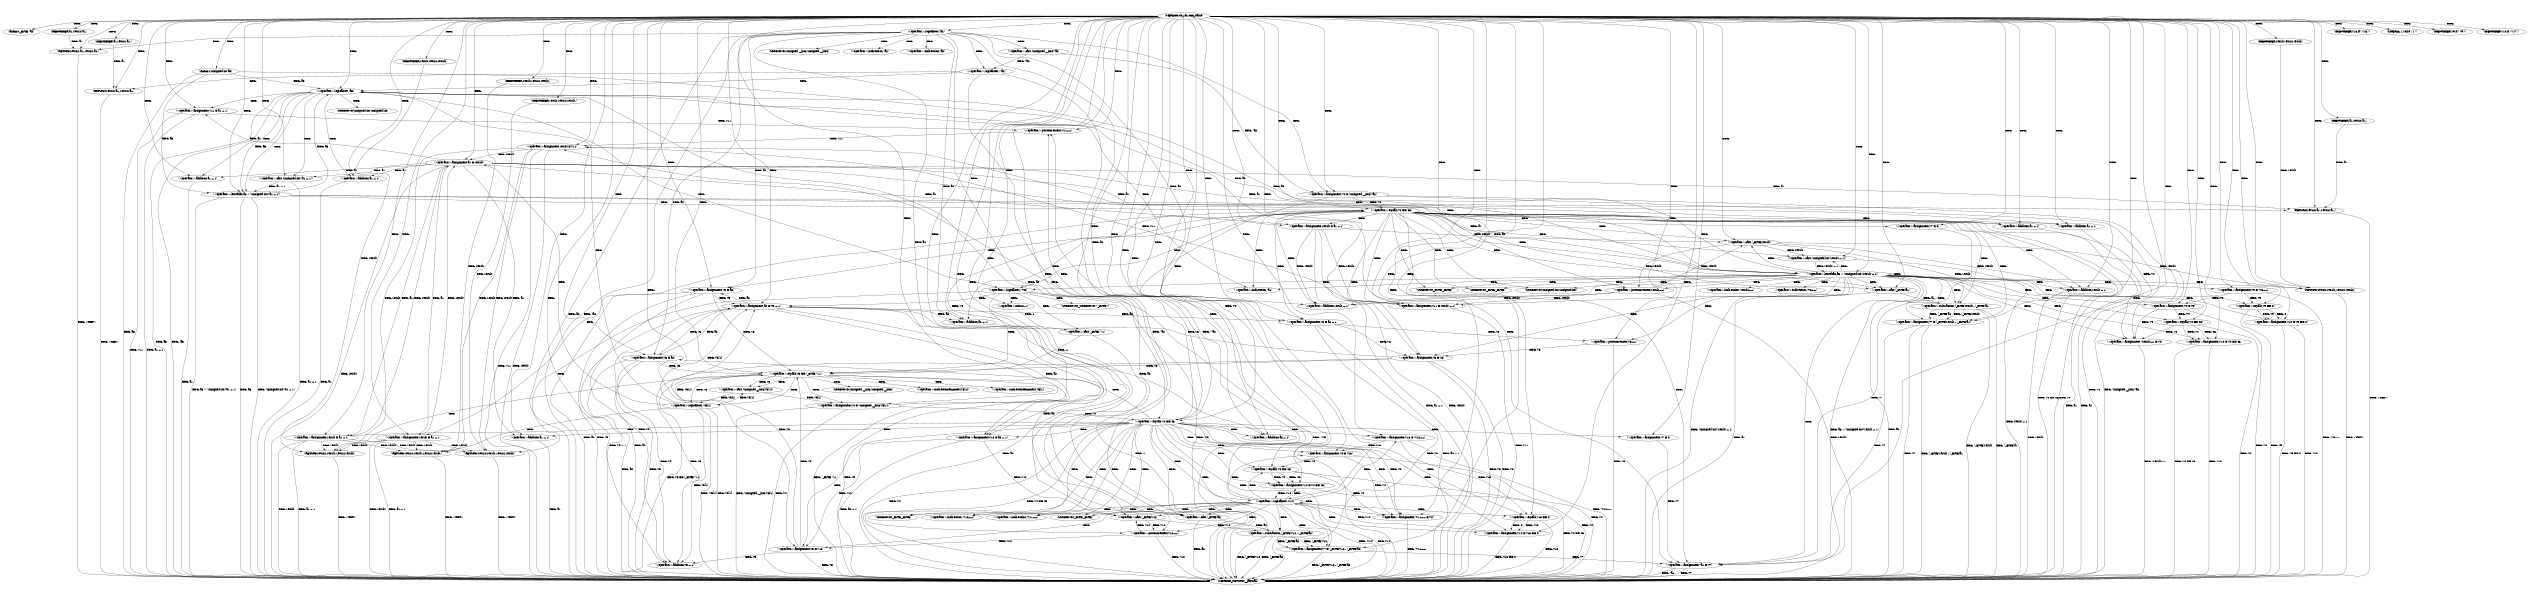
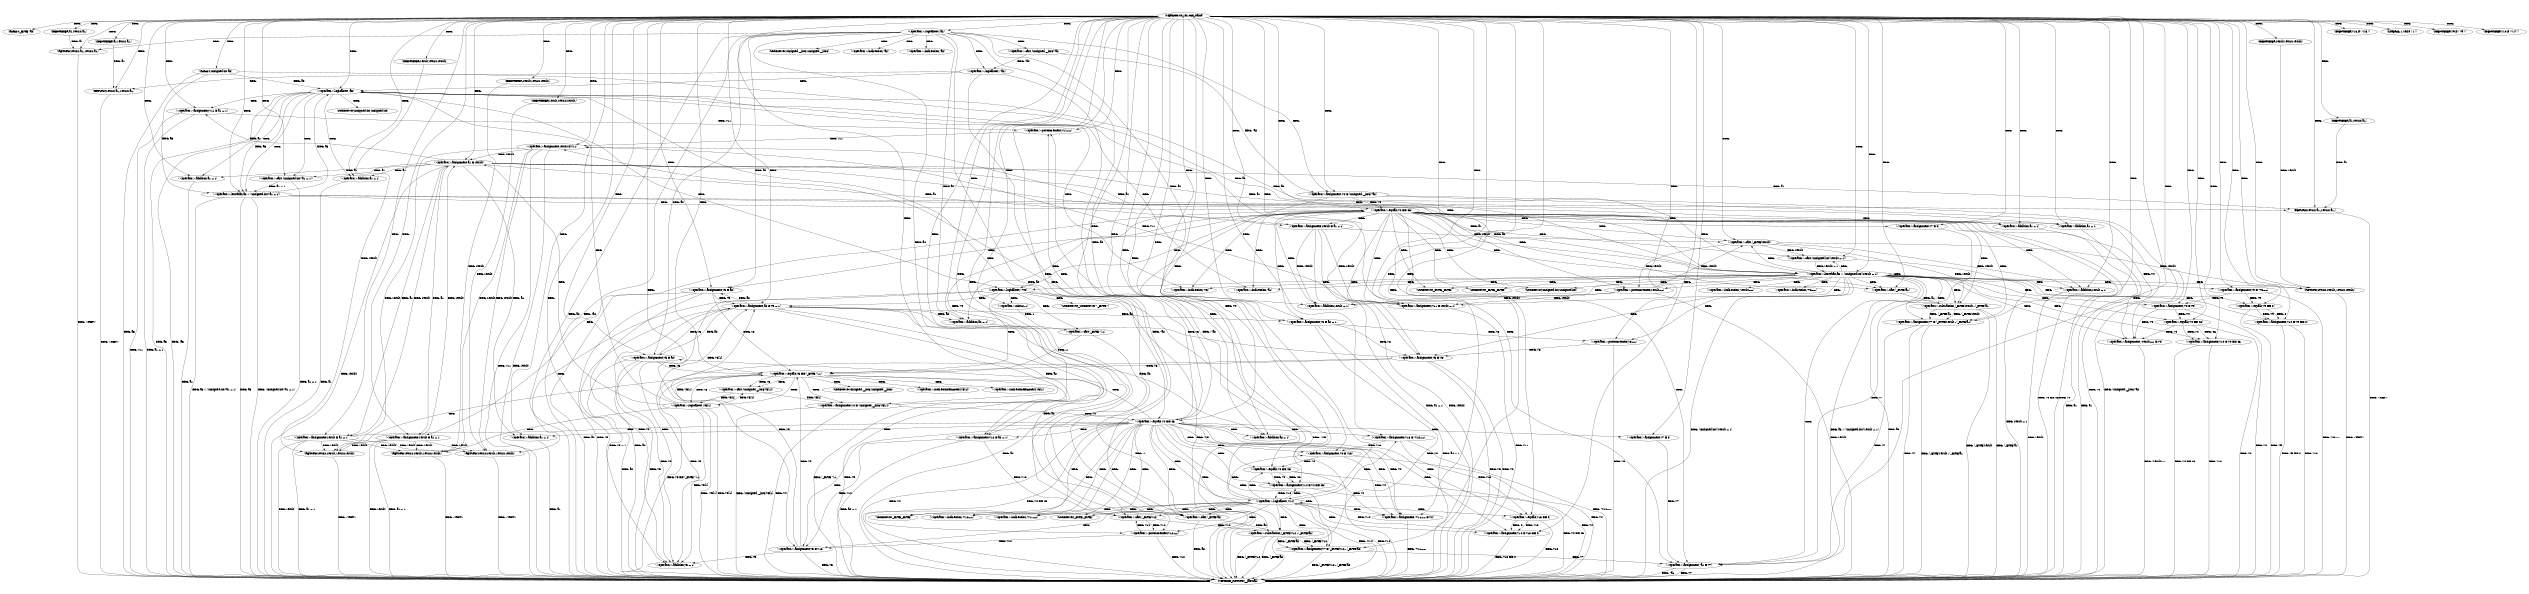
none -> (1190, 290)
none -> (702, 323)
(1652, 543) -> none
